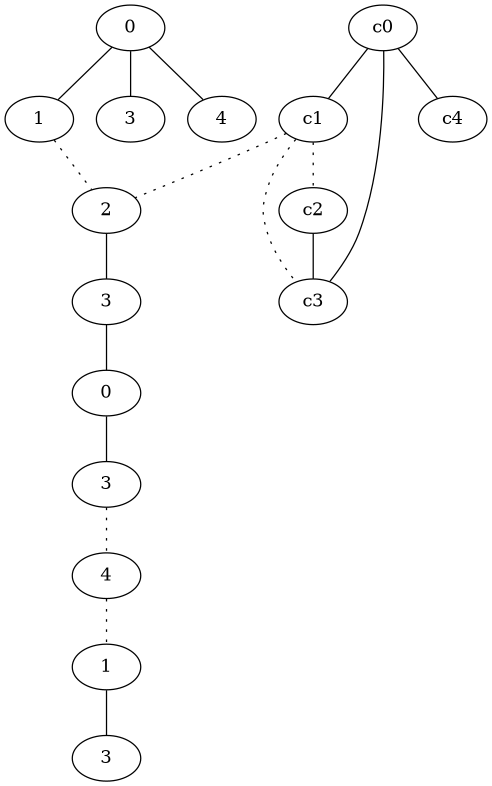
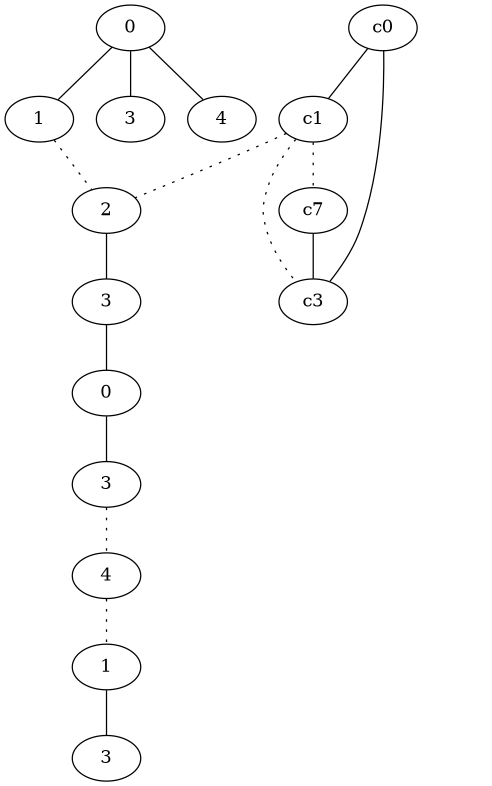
(453, 119) -> none
(313, 210) -> (313, 210)
